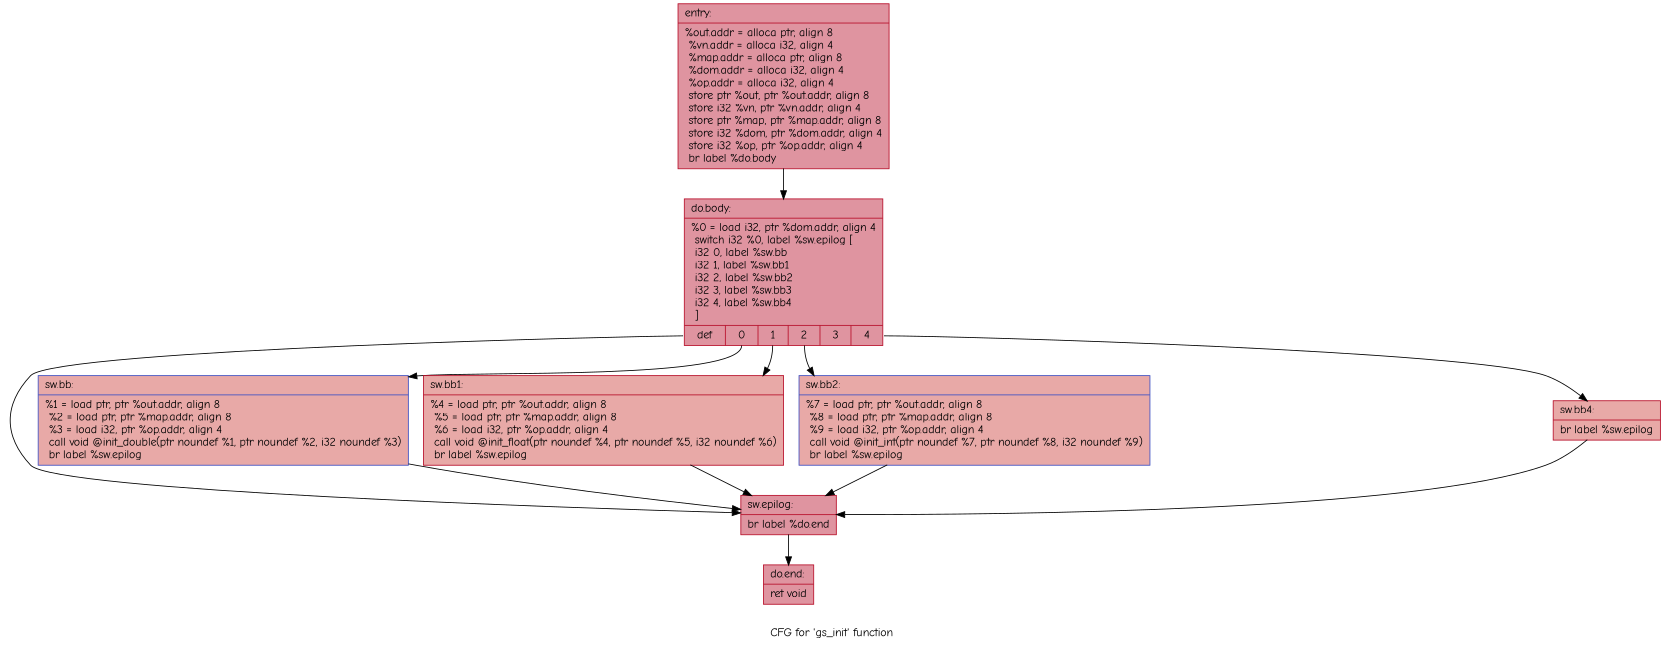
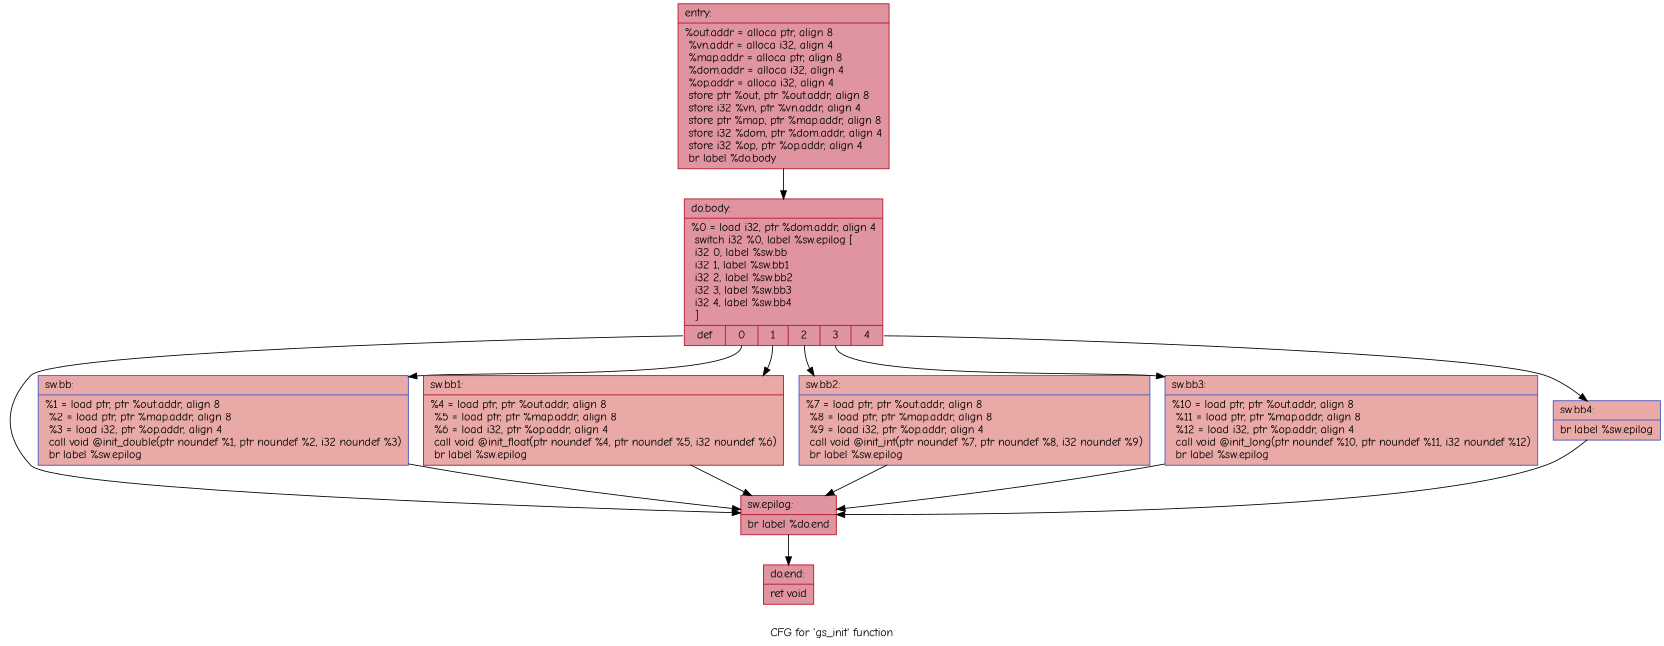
none -> (1351, 420)
(1607, 420) -> (1607, 420)
